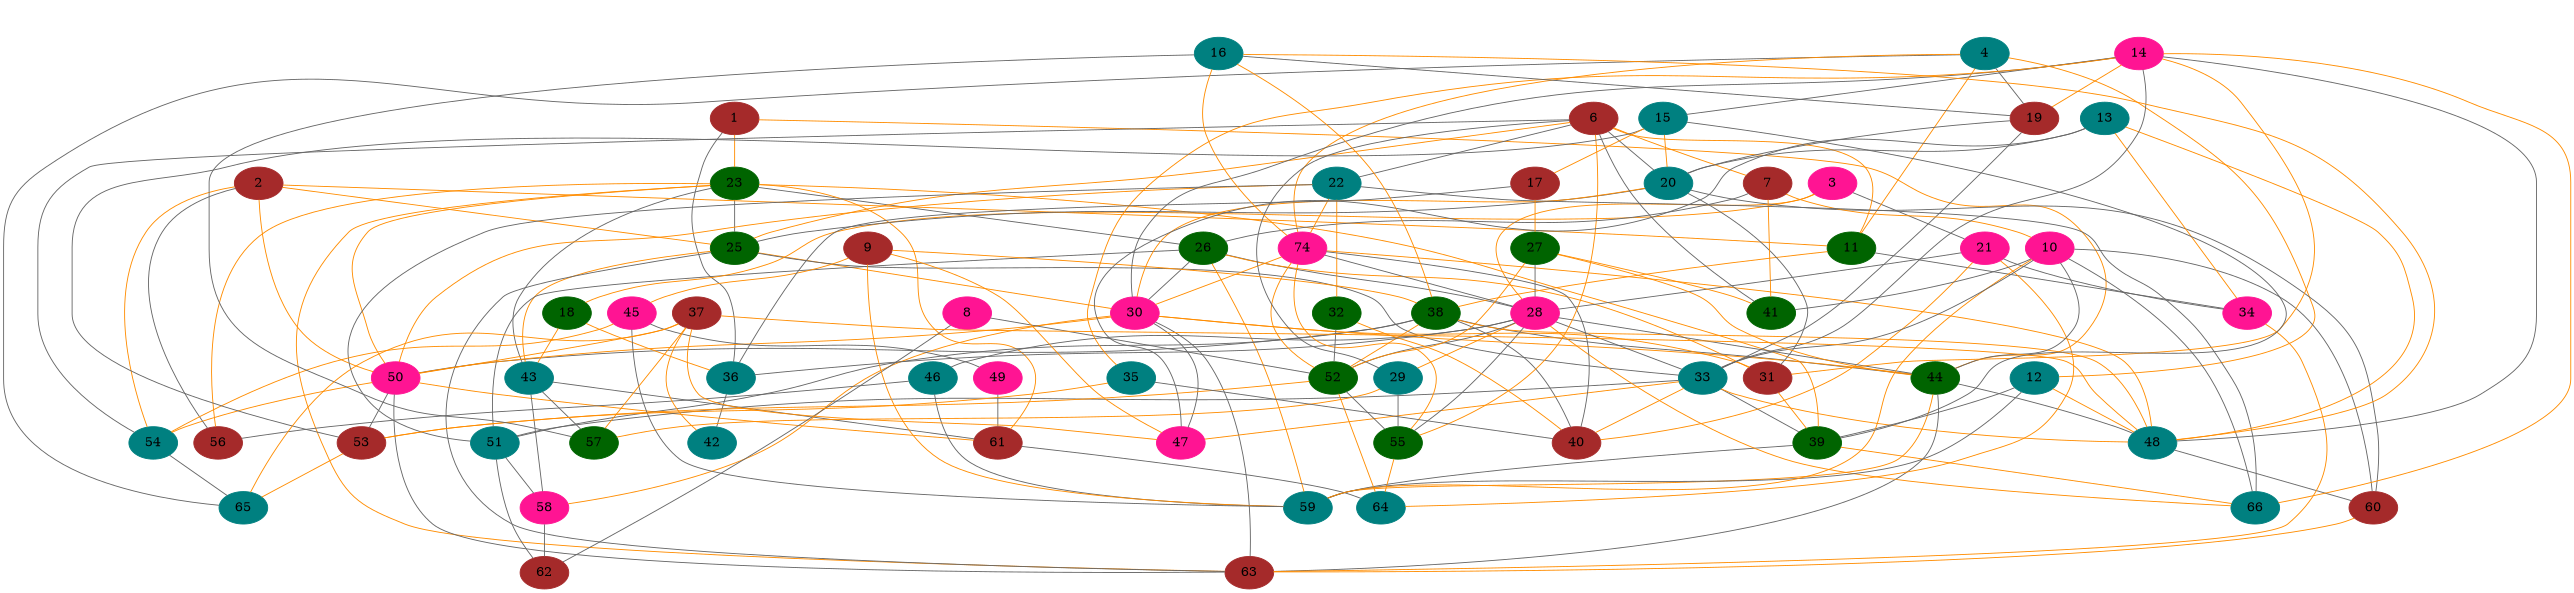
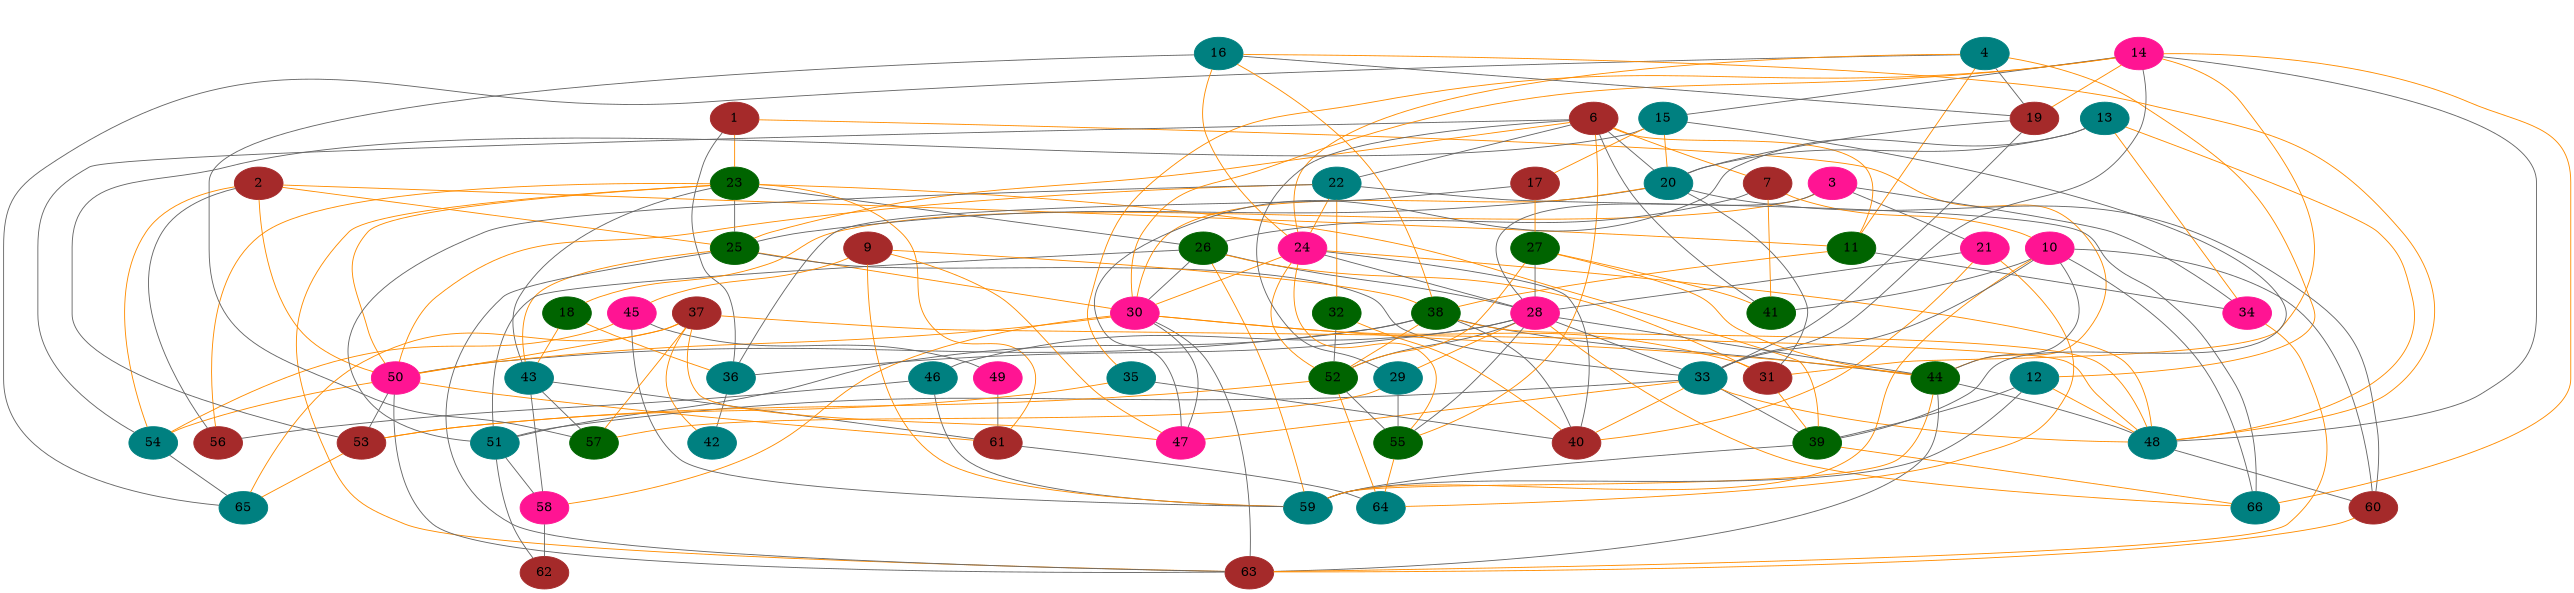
(1582, 93) -> (1582, 93)
(1569, 208) -> (1569, 208)
(1303, 248) -> (1303, 248)
(2057, 276) -> (2052, 219)
(967, 313) -> none
